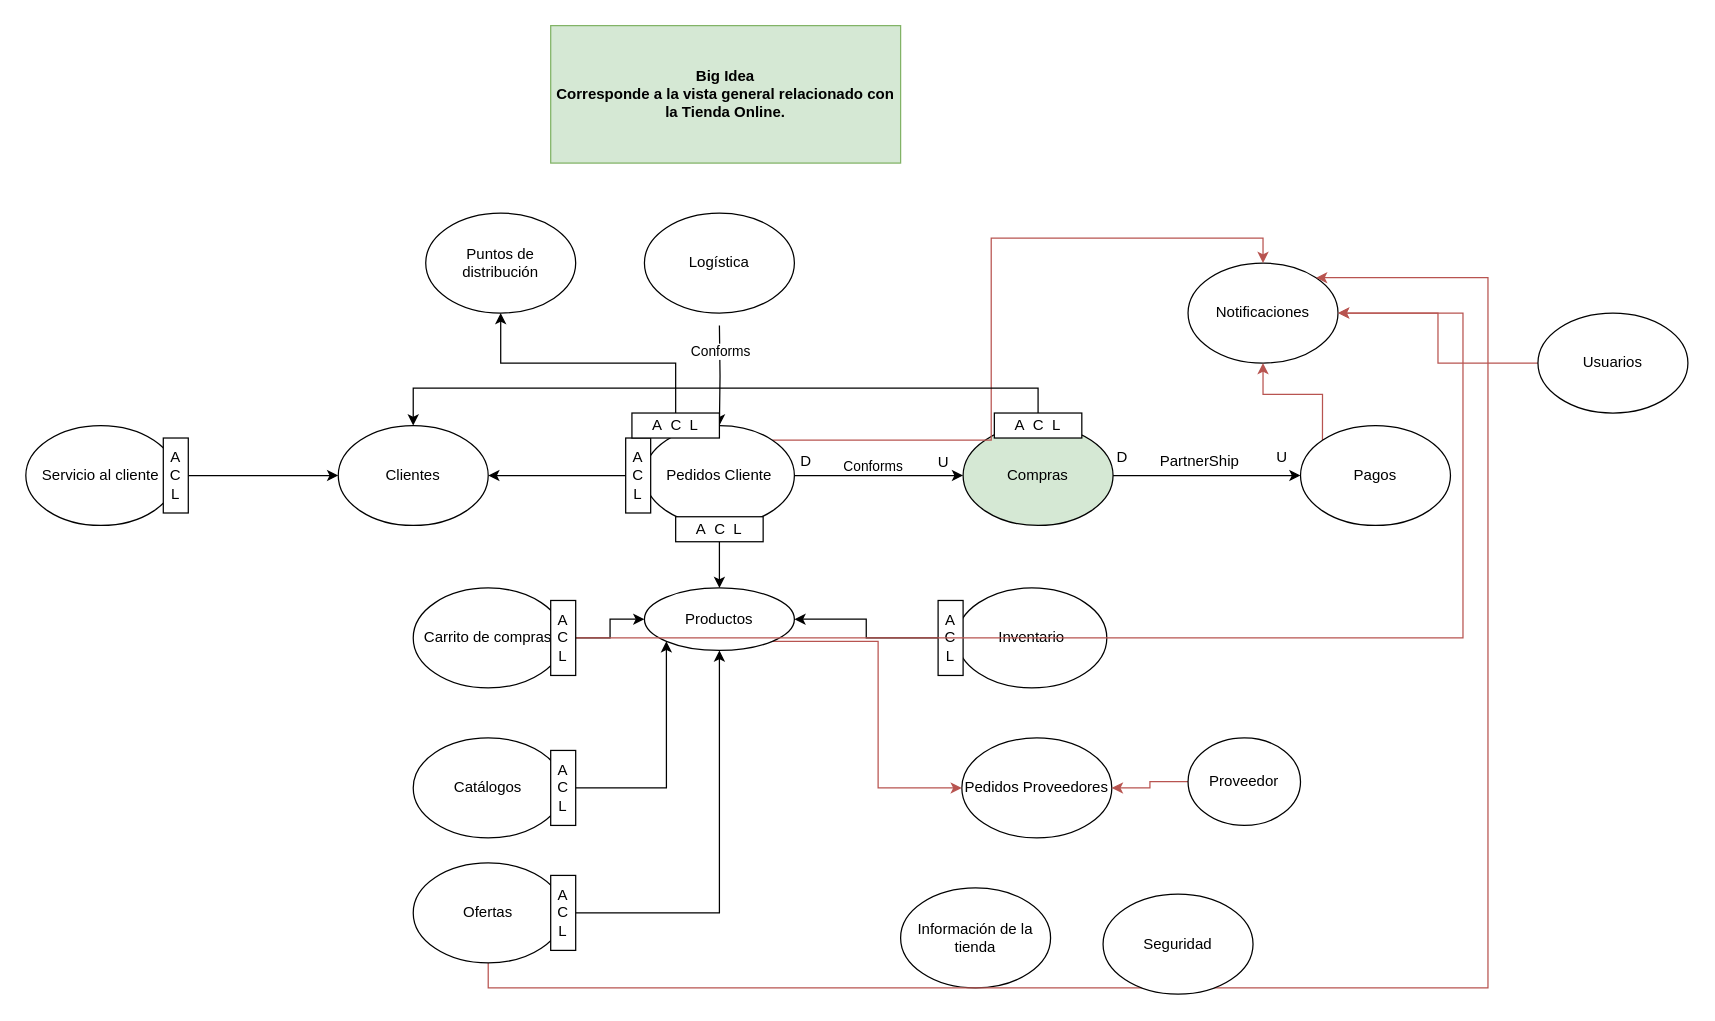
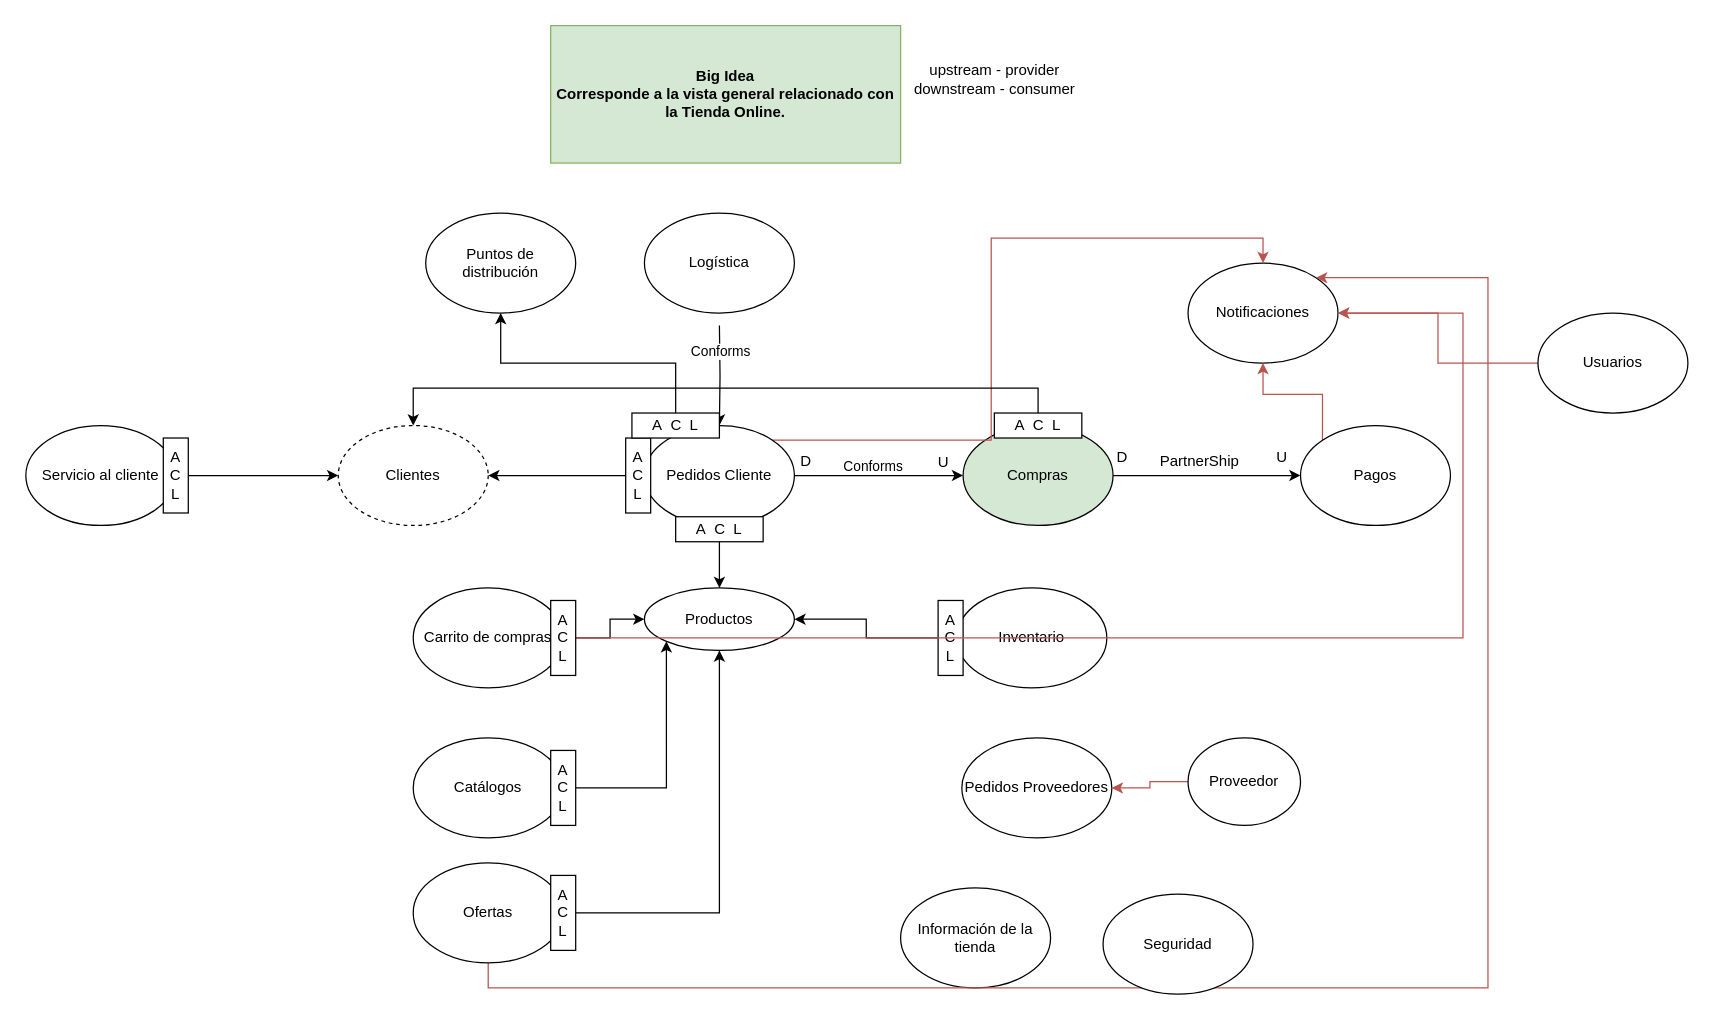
none -> (994, 79)
(413, 476) -> (413, 476)
(878, 700) -> none
